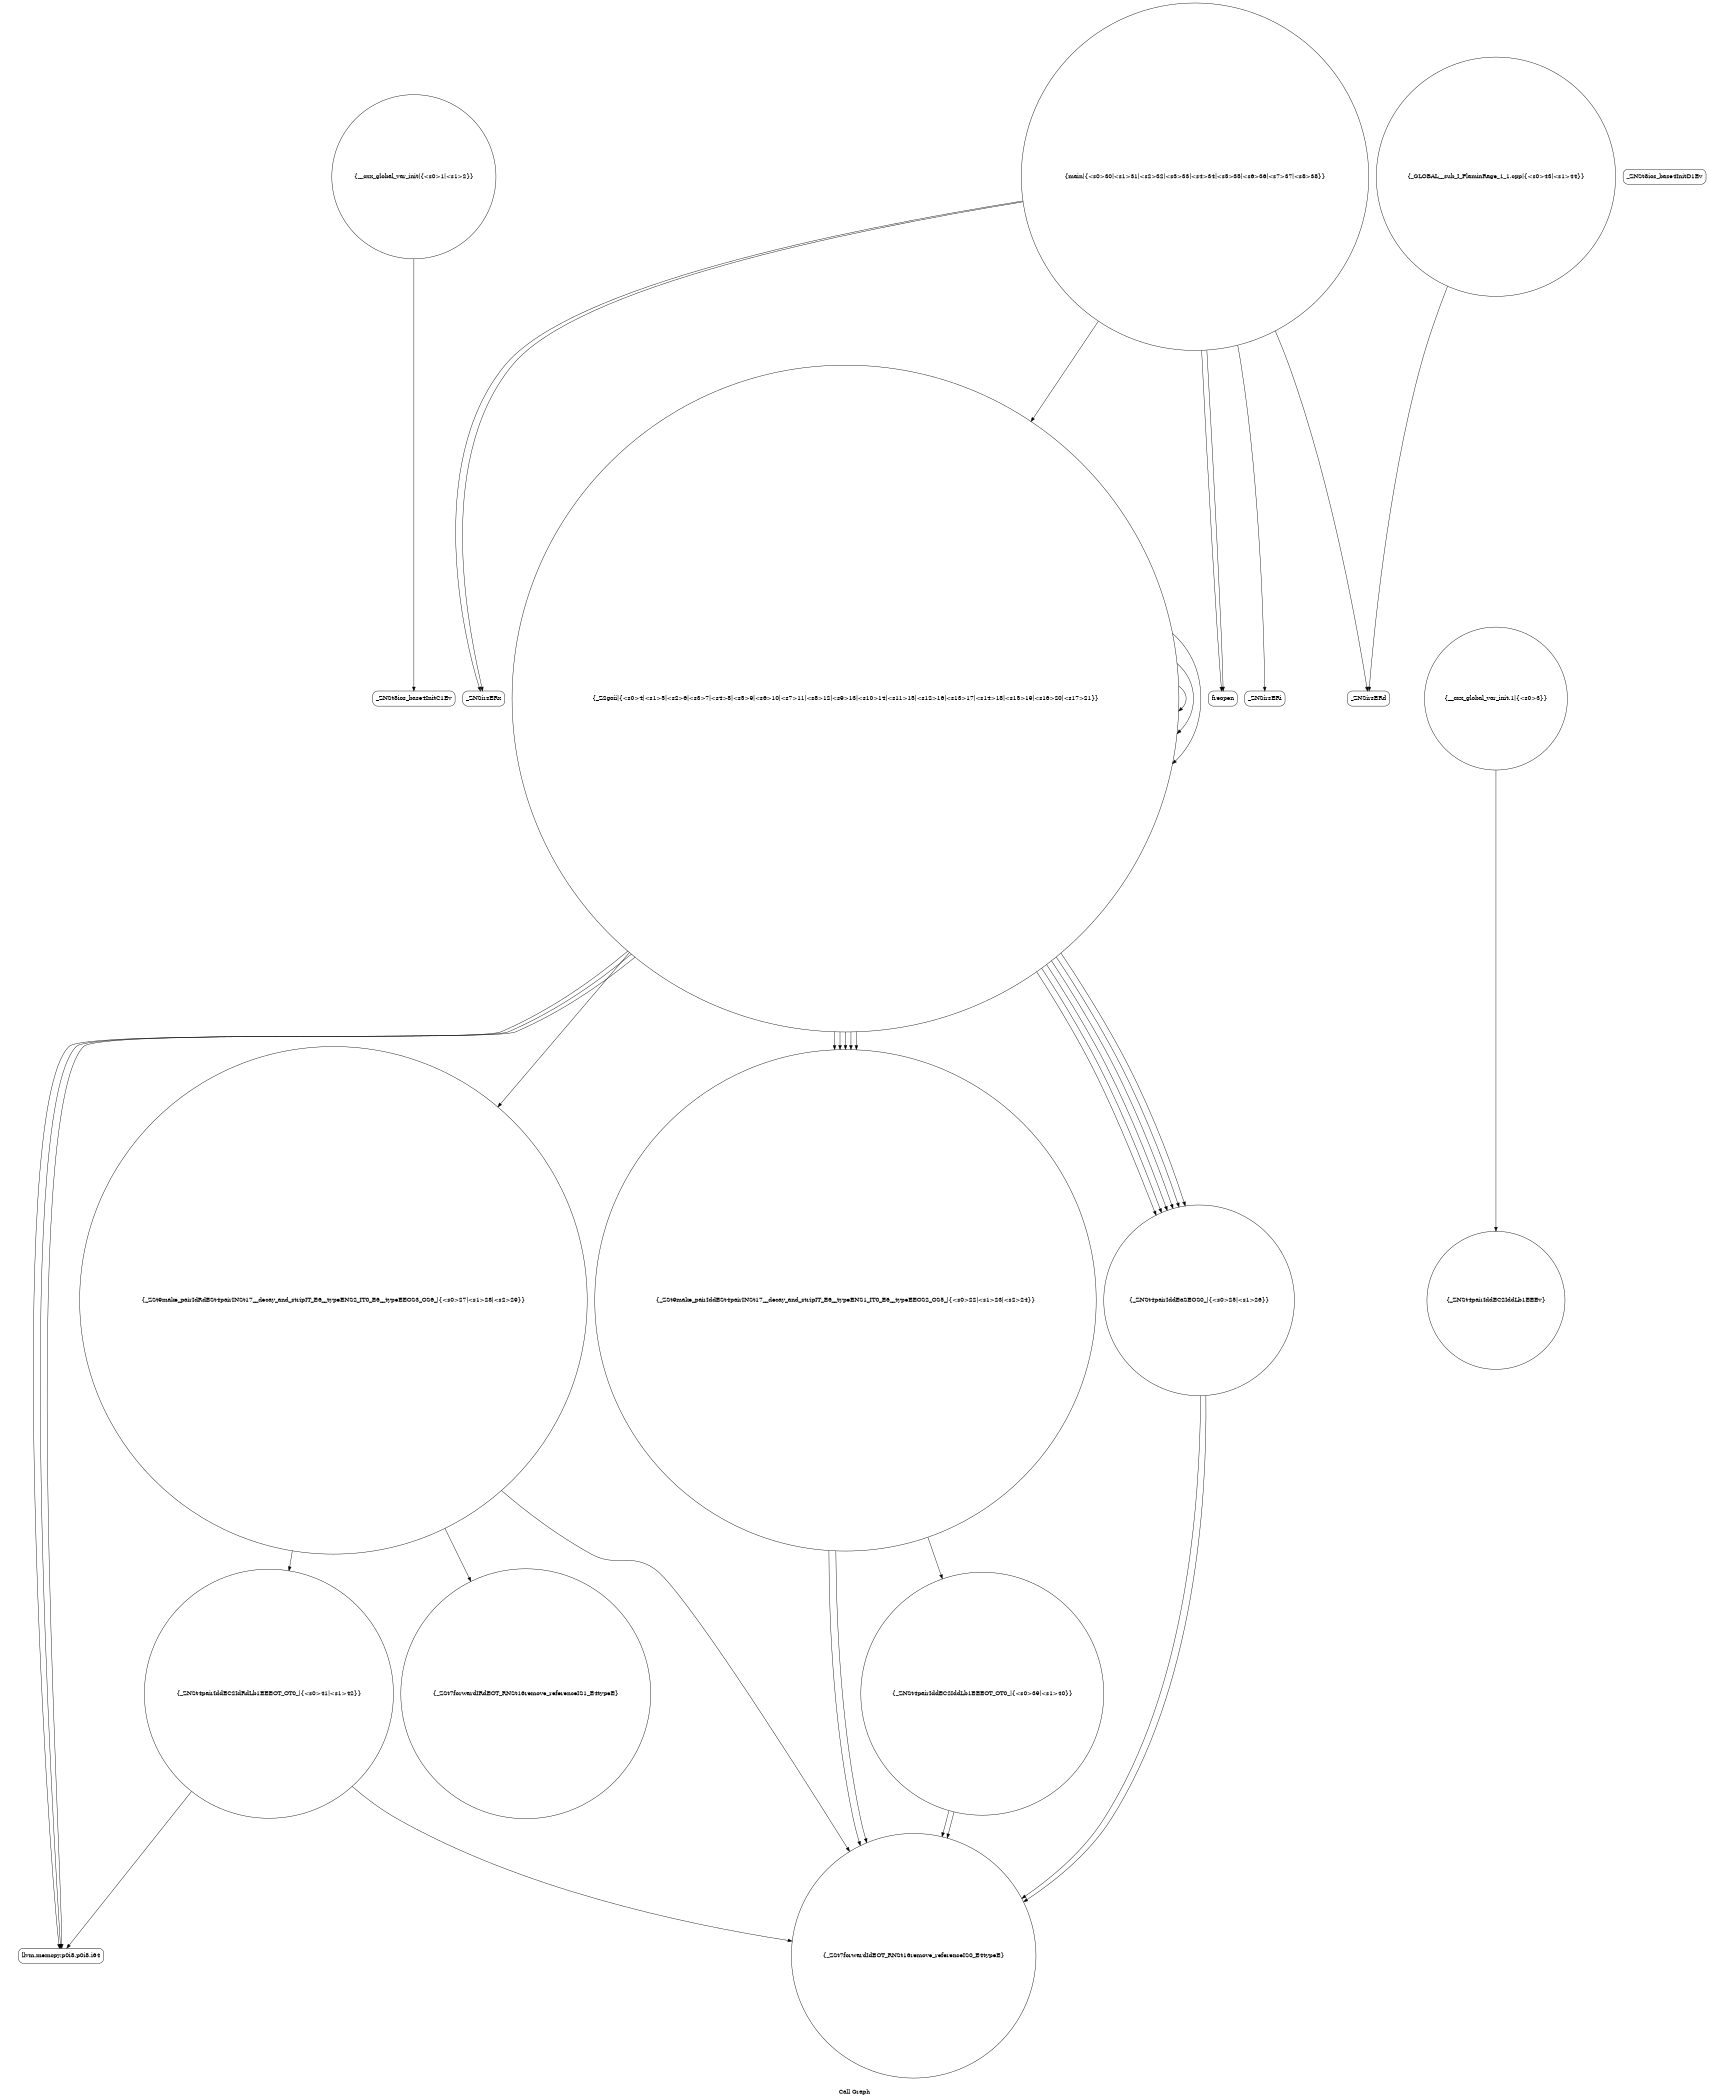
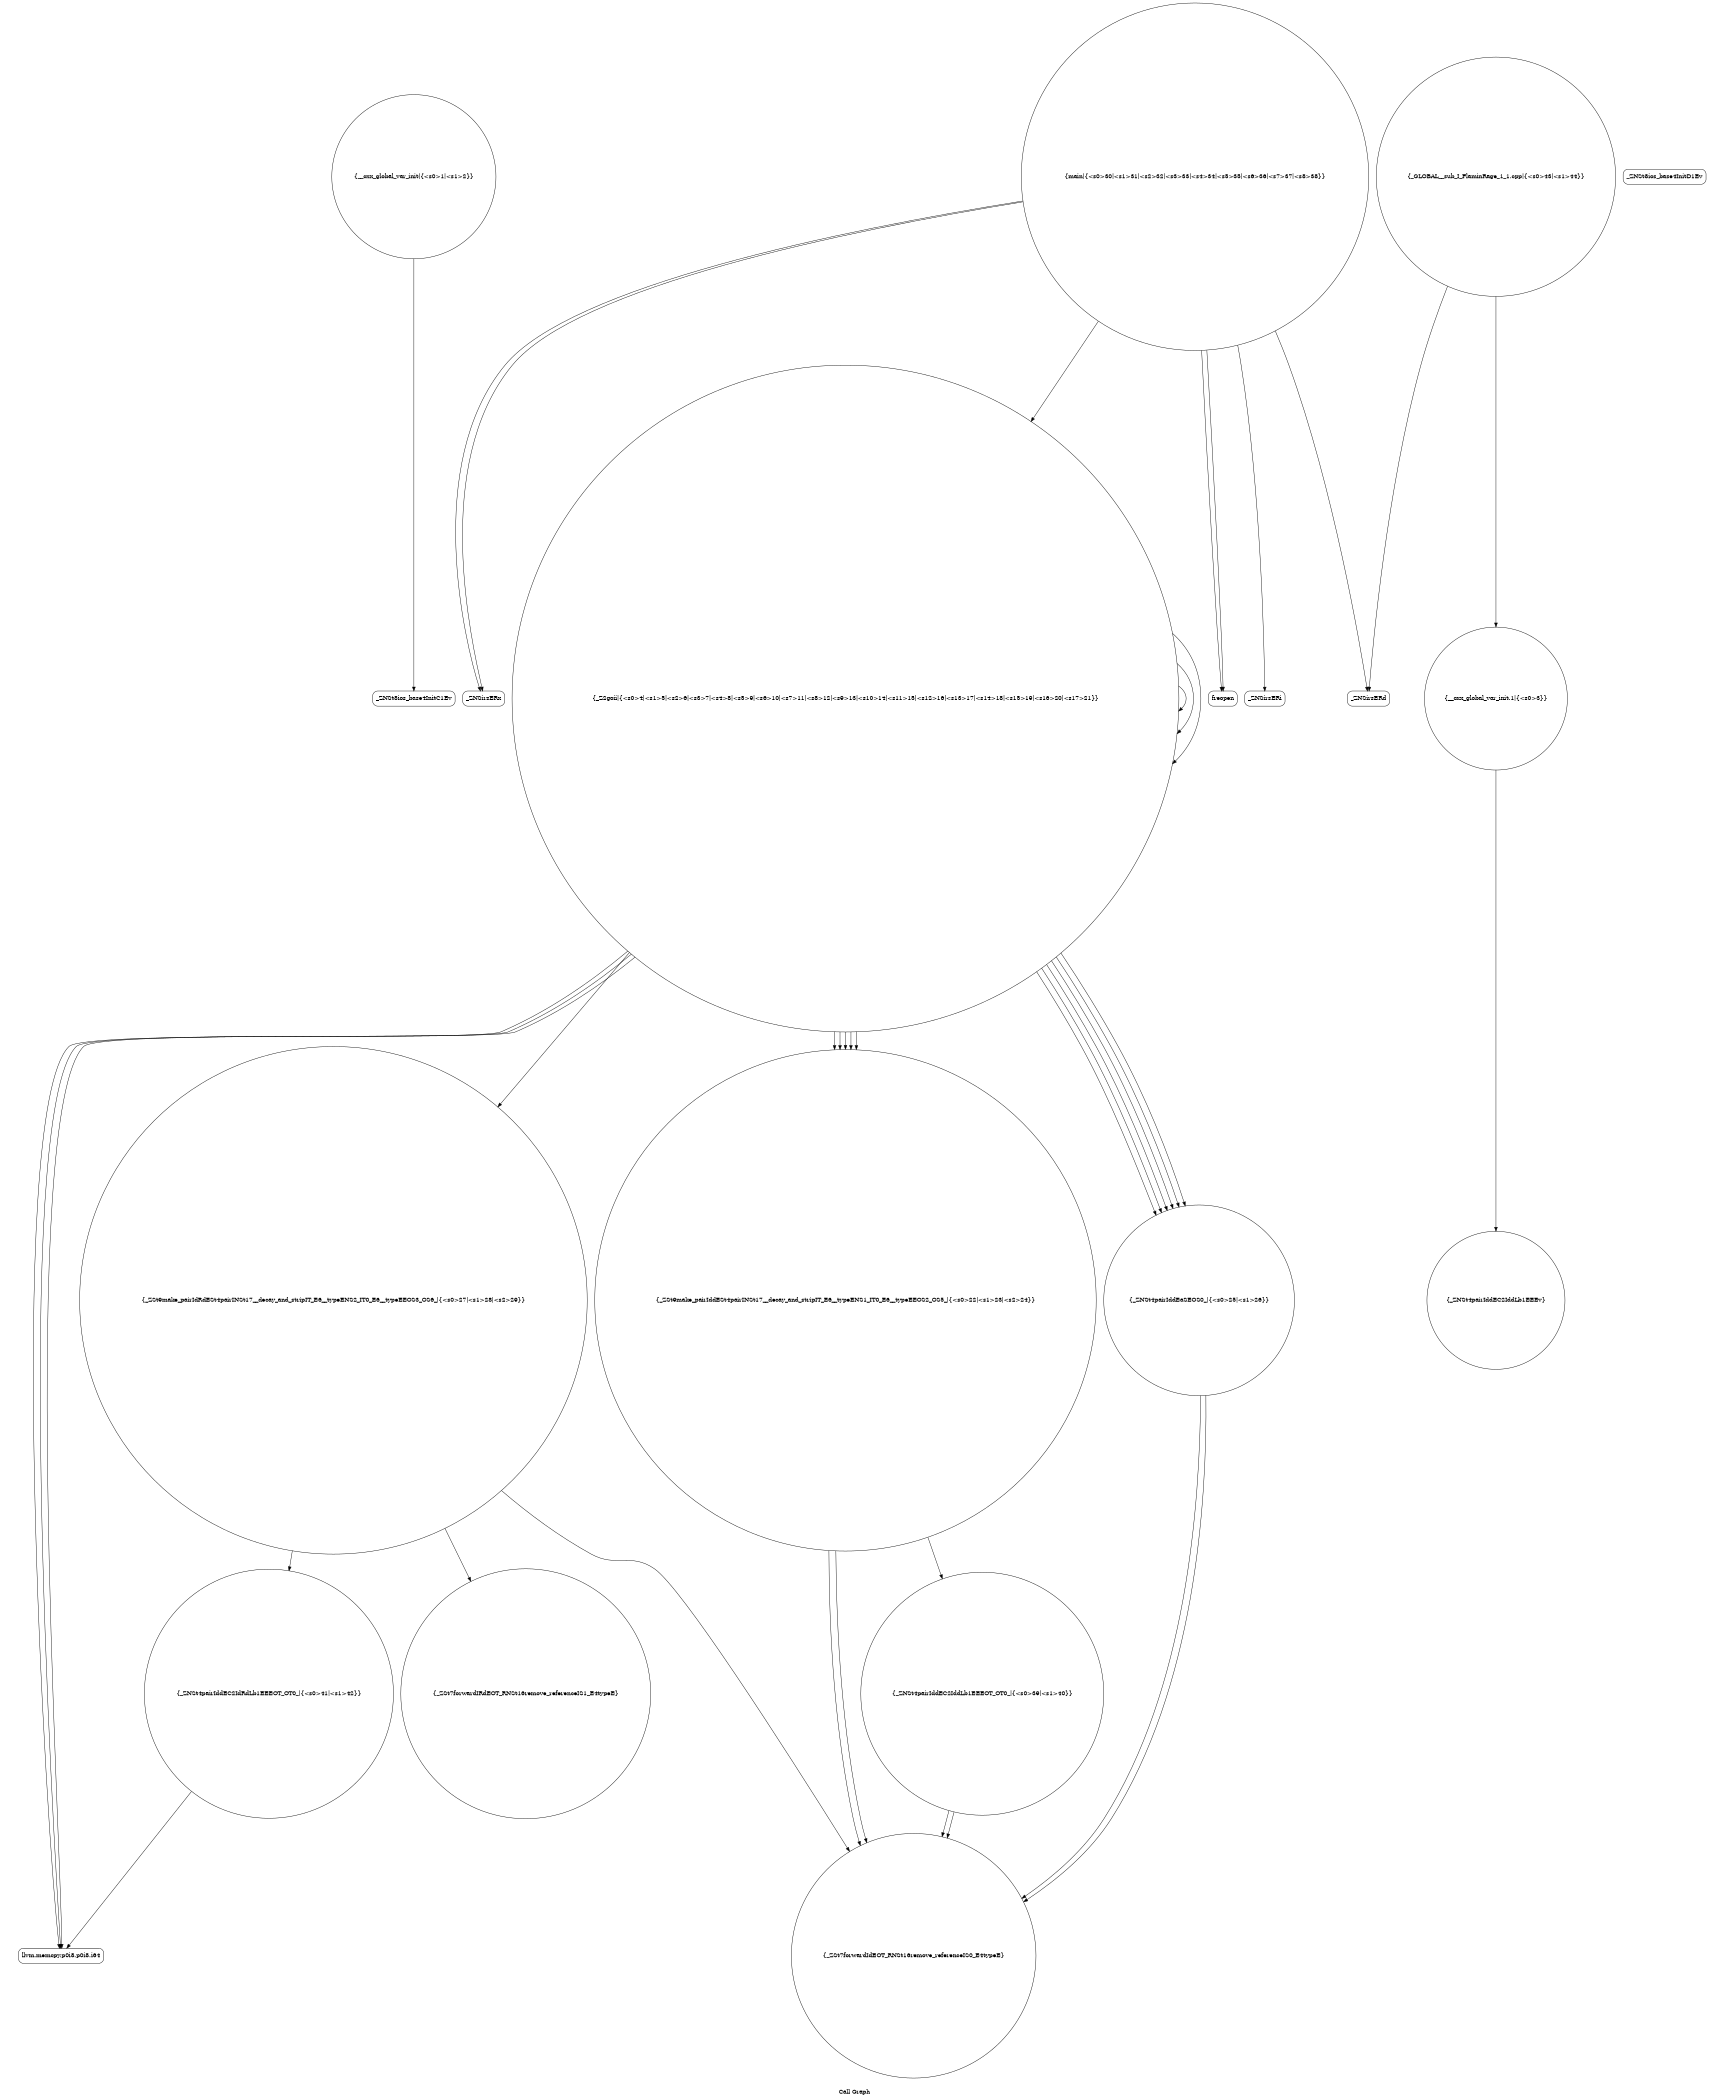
none -> (1496, 460)
(561, 1888) -> none
